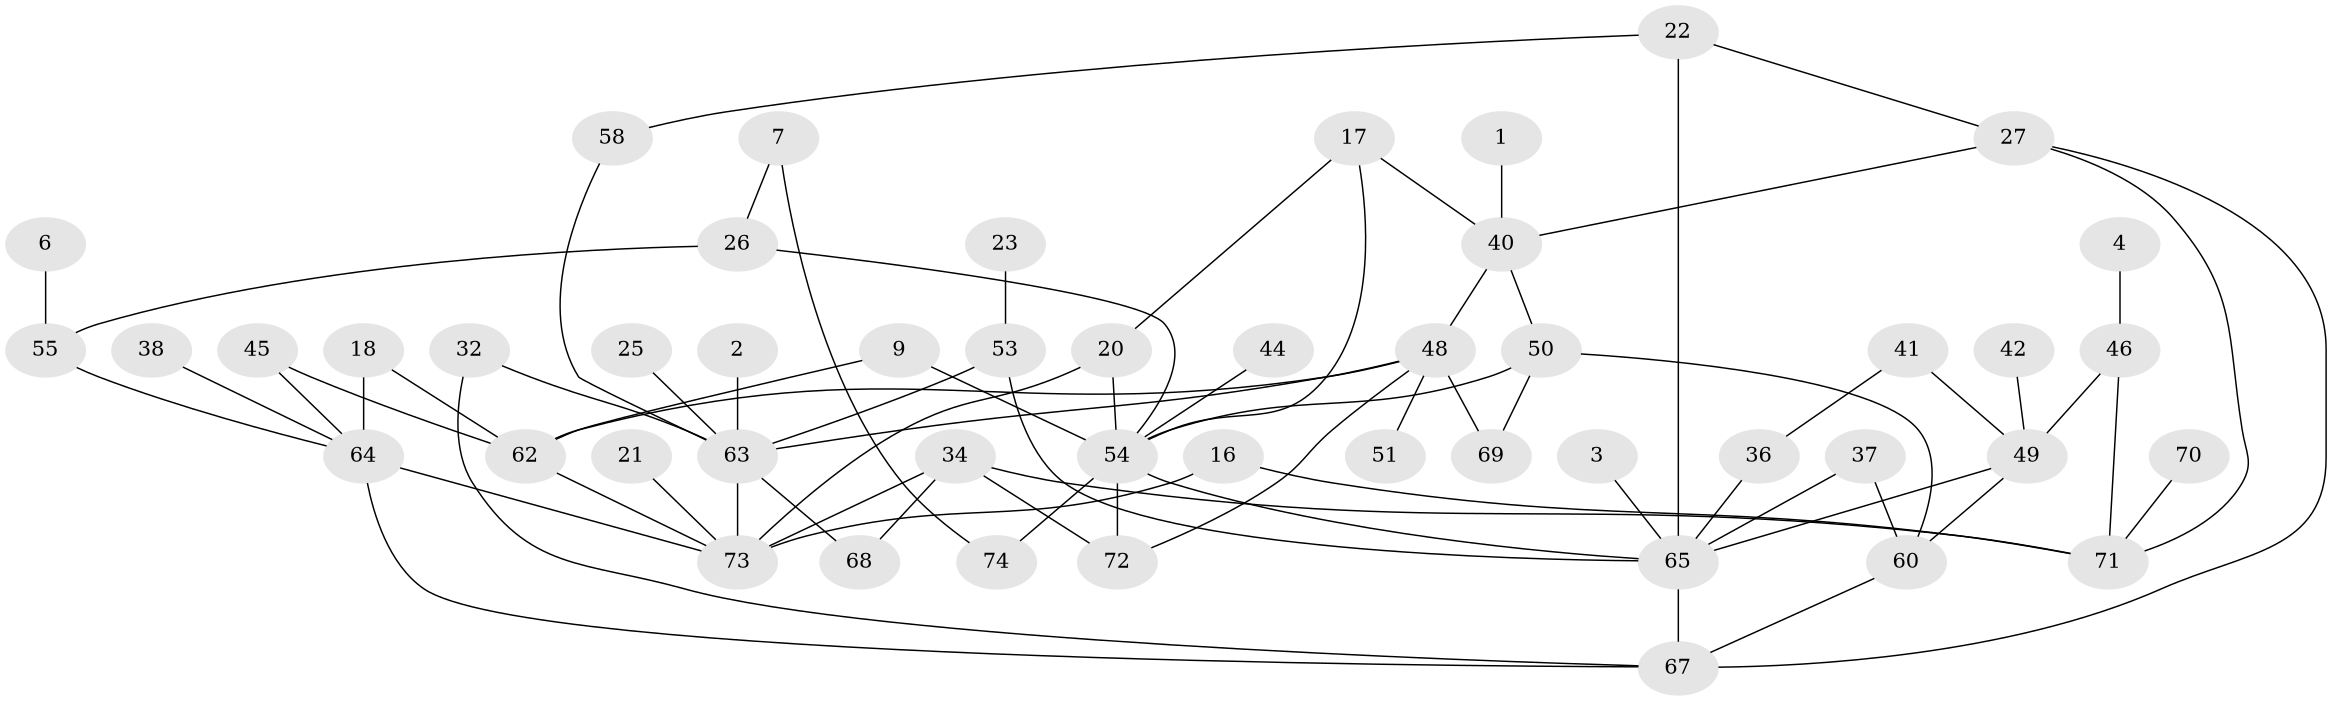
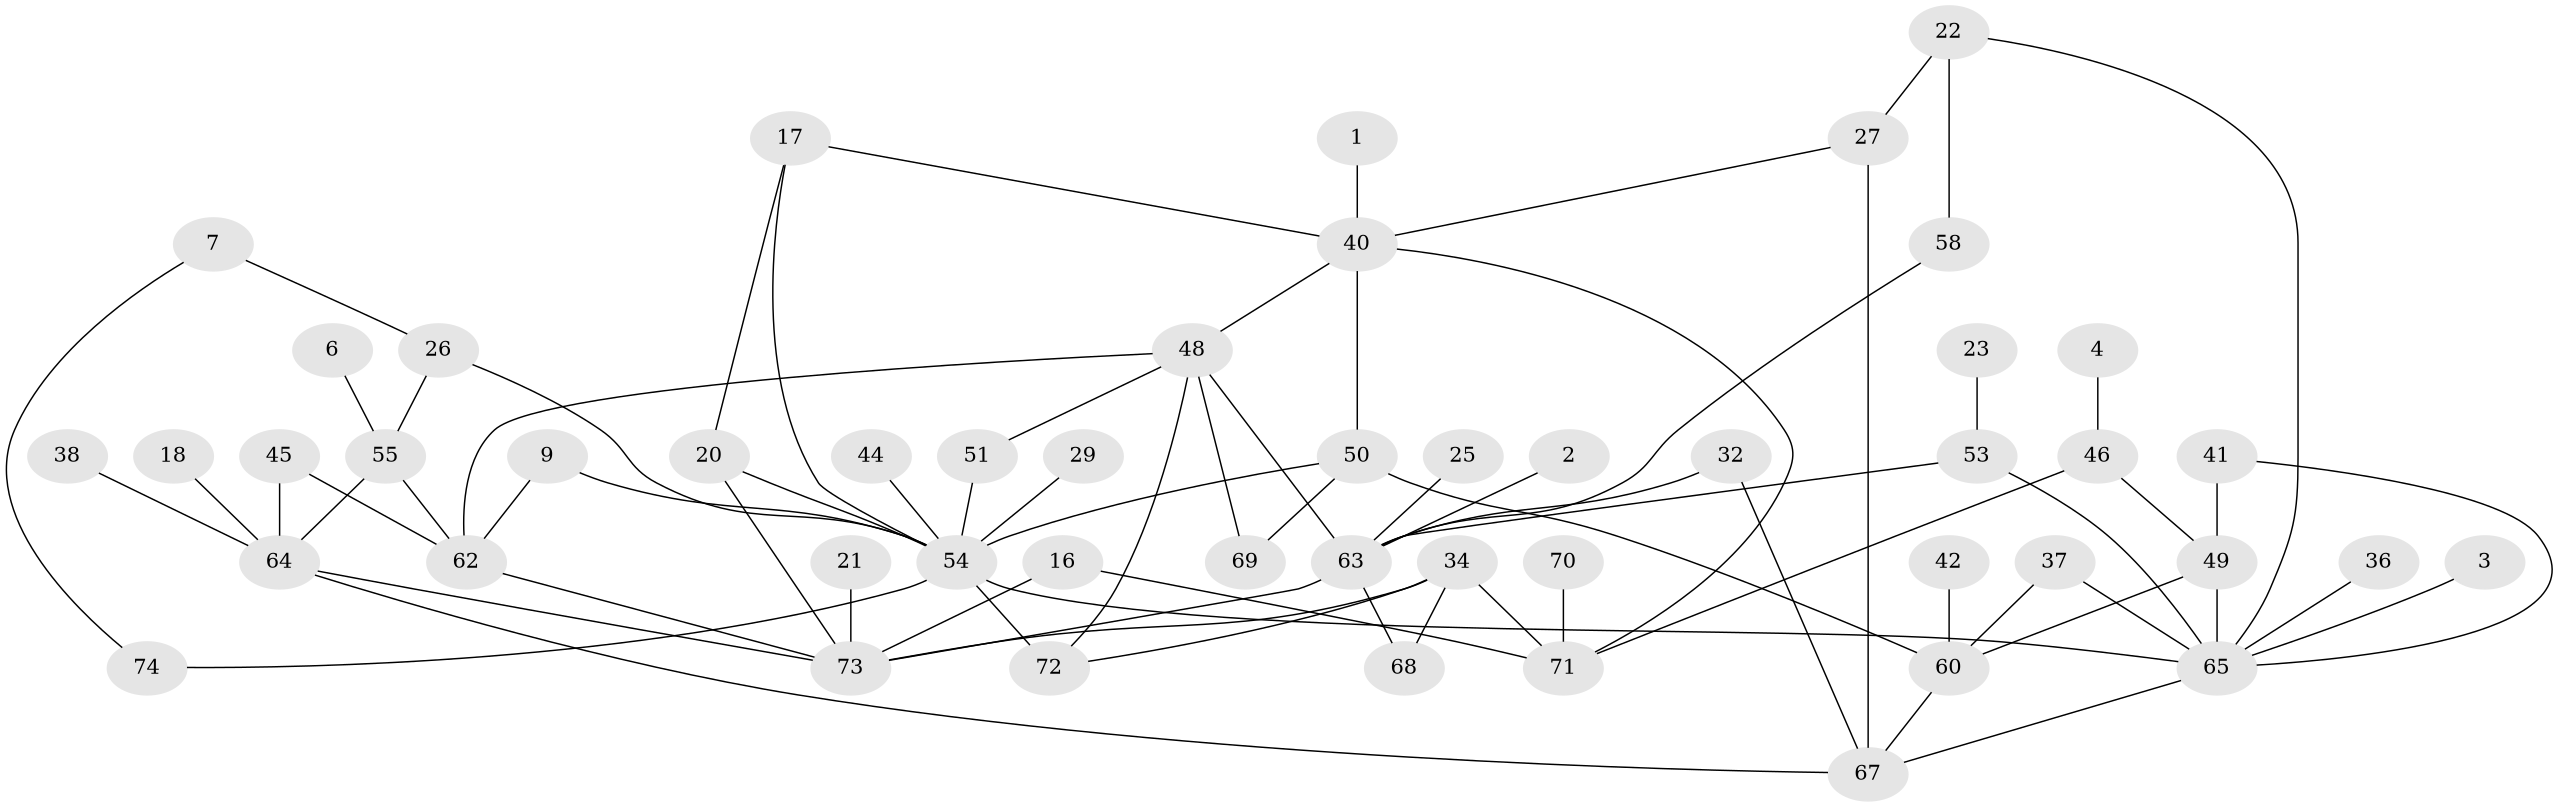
(2230, 334) -> (1729, 370)
(445, 403) -> (426, 509)
(1834, 403) -> (2551, 567)
(2021, 403) -> (1949, 616)
none -> (1083, 456)
none -> (967, 509)
